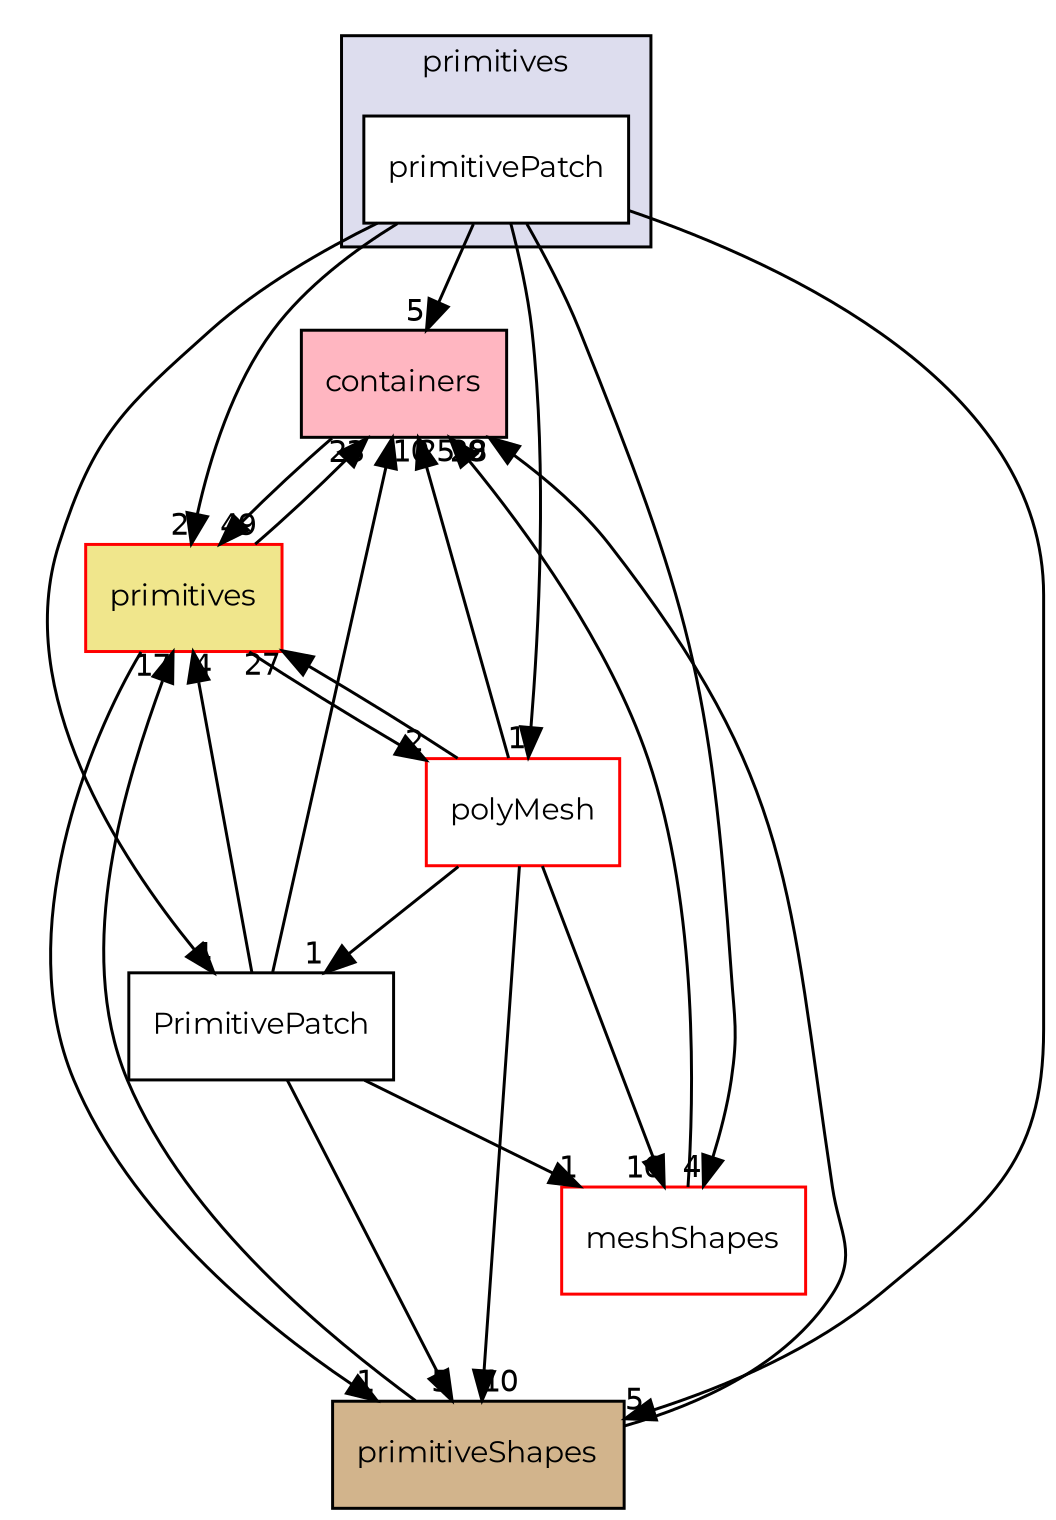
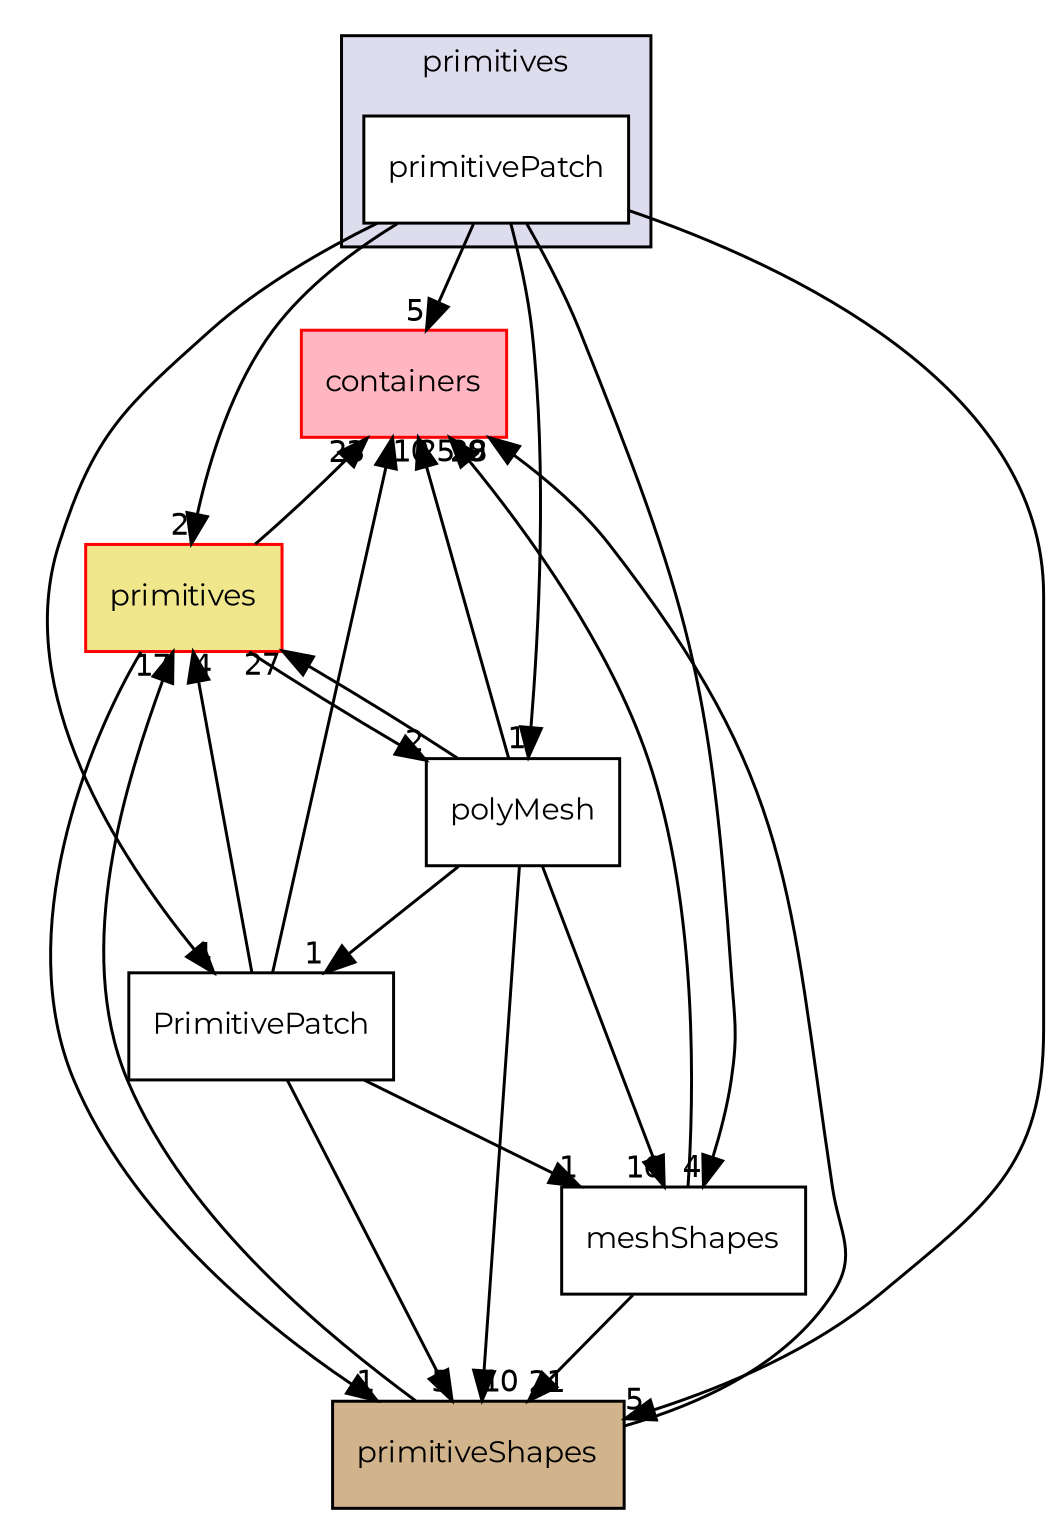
(404, 384) -> (404, 384)
(286, 480) -> none
(523, 812) -> (523, 812)
(684, 1241) -> (684, 1241)
none -> (591, 1337)
